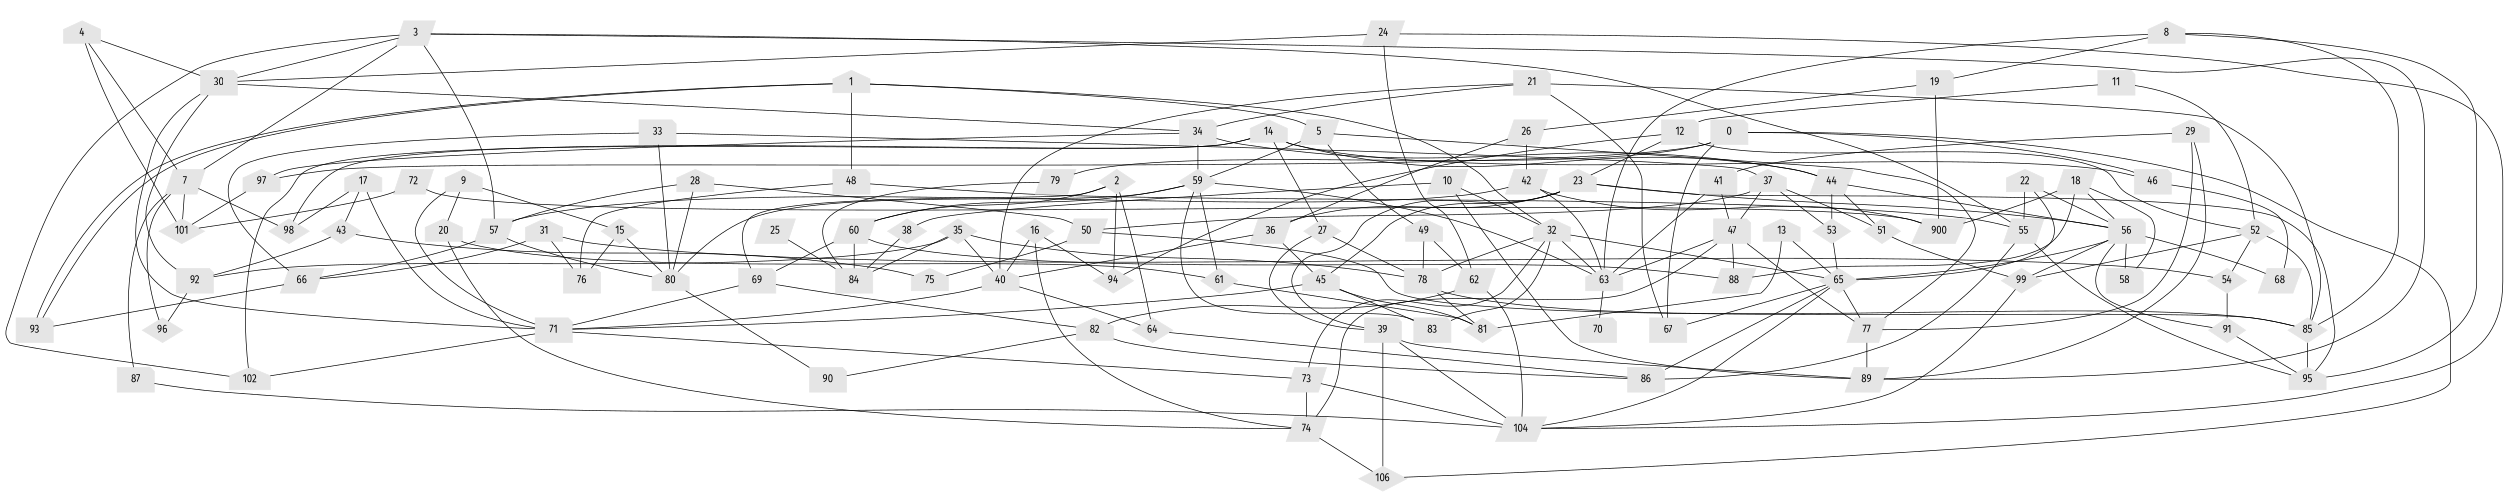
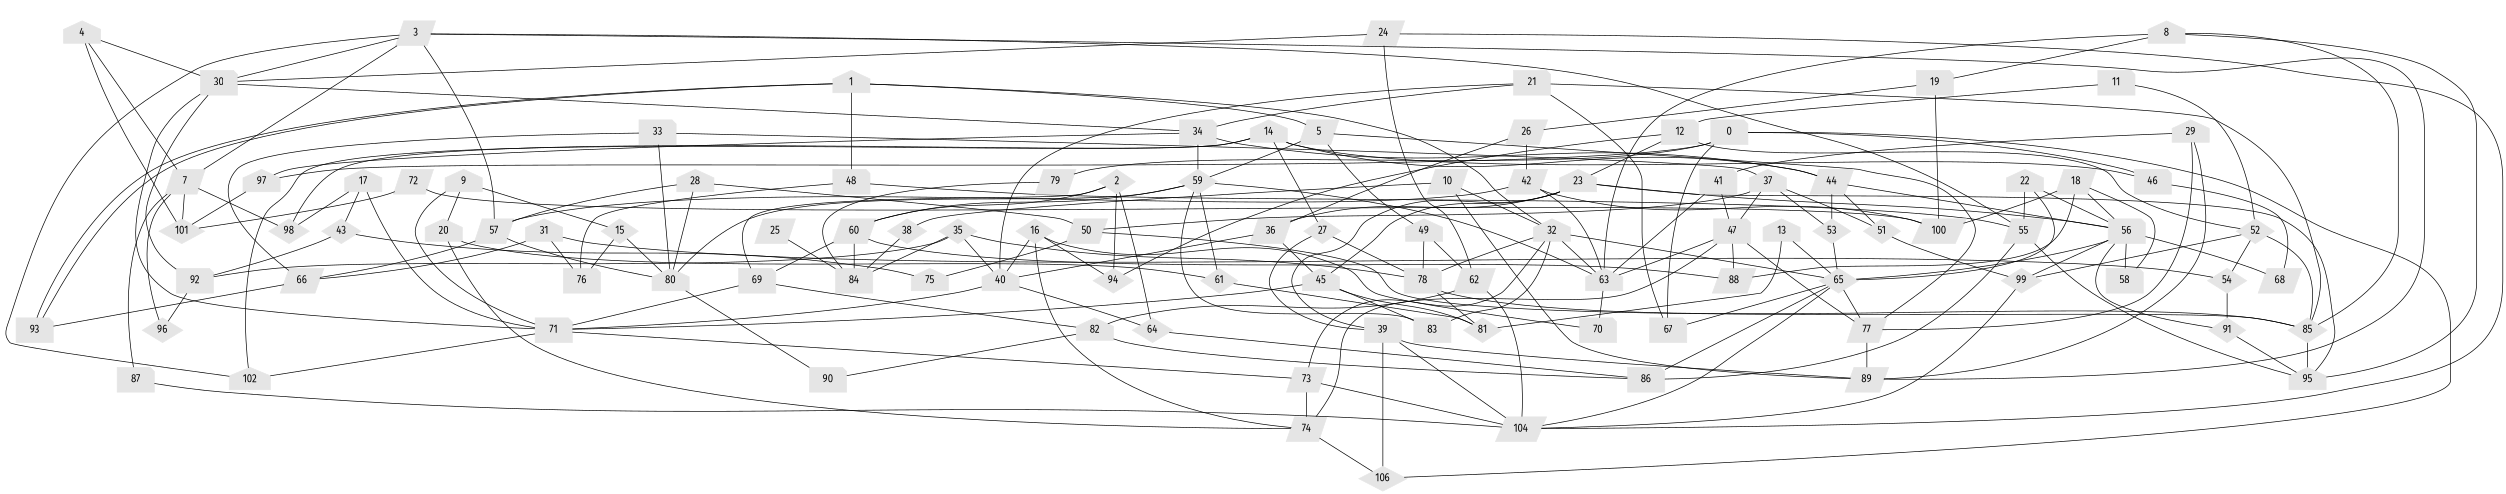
(1939, 231) -> (1939, 231)
none -> (1355, 274)
